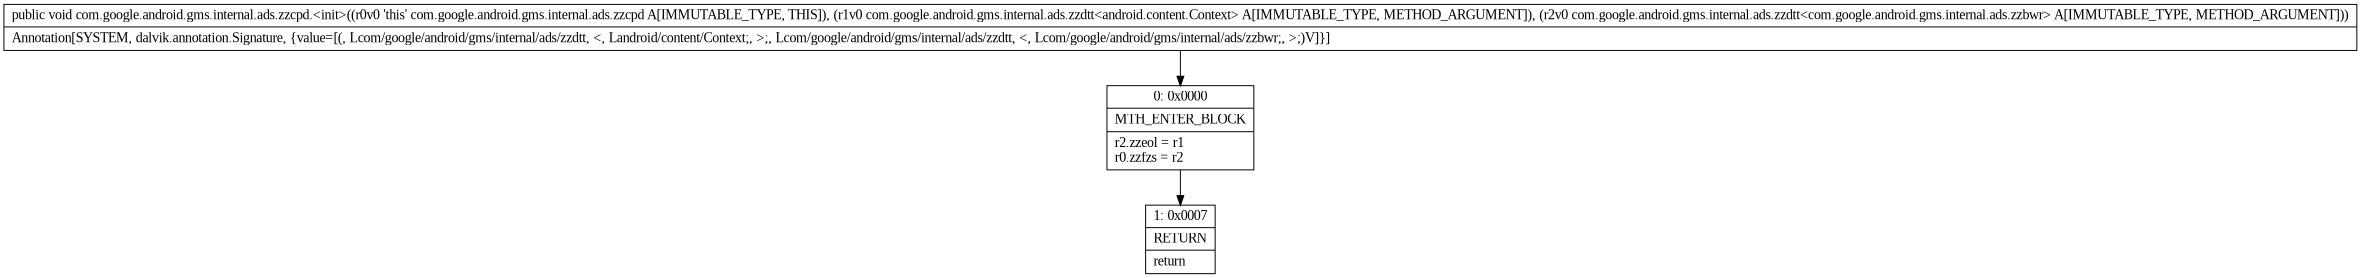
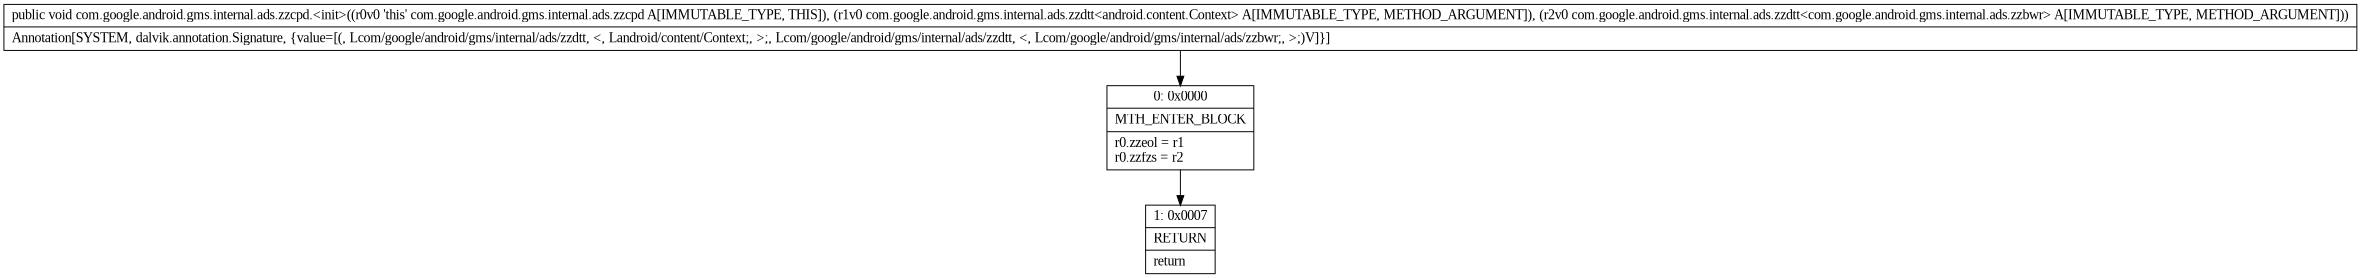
(1150, 143) -> (1150, 143)
